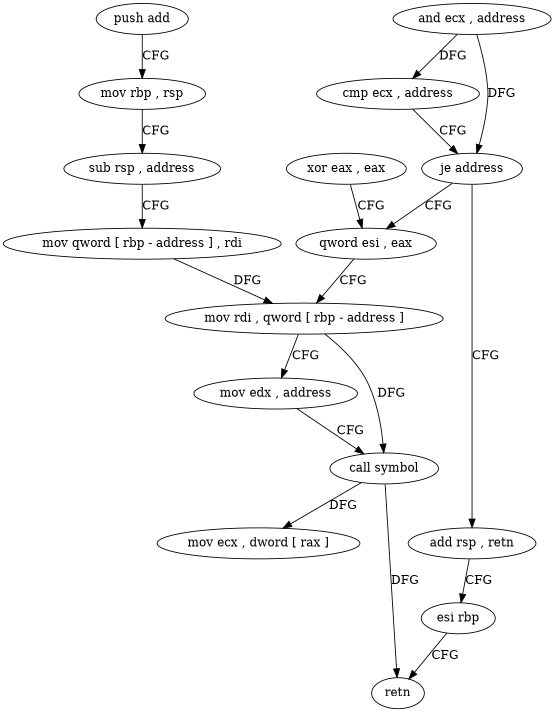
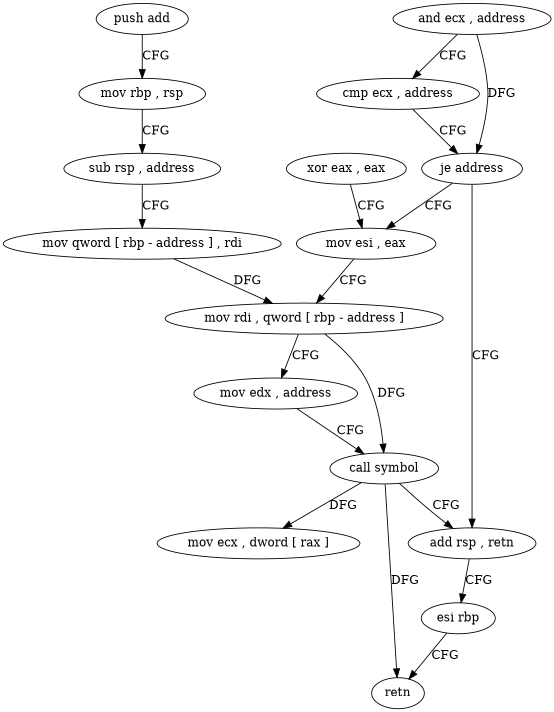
(453, 56) -> (453, 56)
(366, 244) -> (366, 244)
none -> (422, 504)
